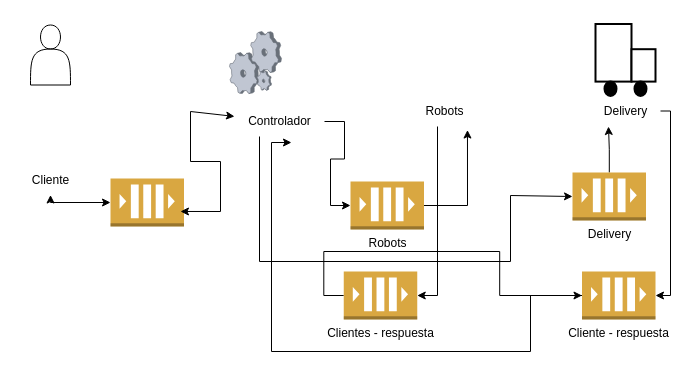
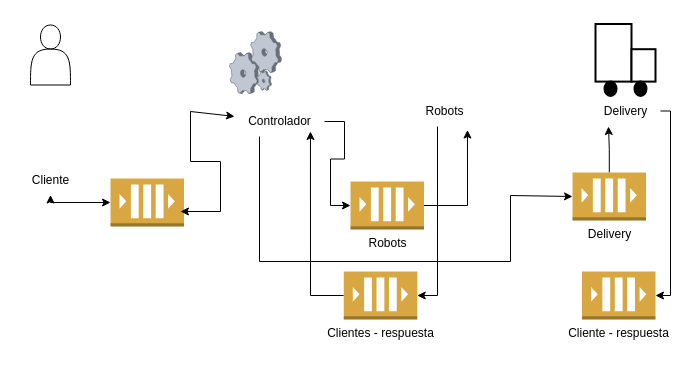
(425, 252) -> (310, 224)
(318, 352) -> none
